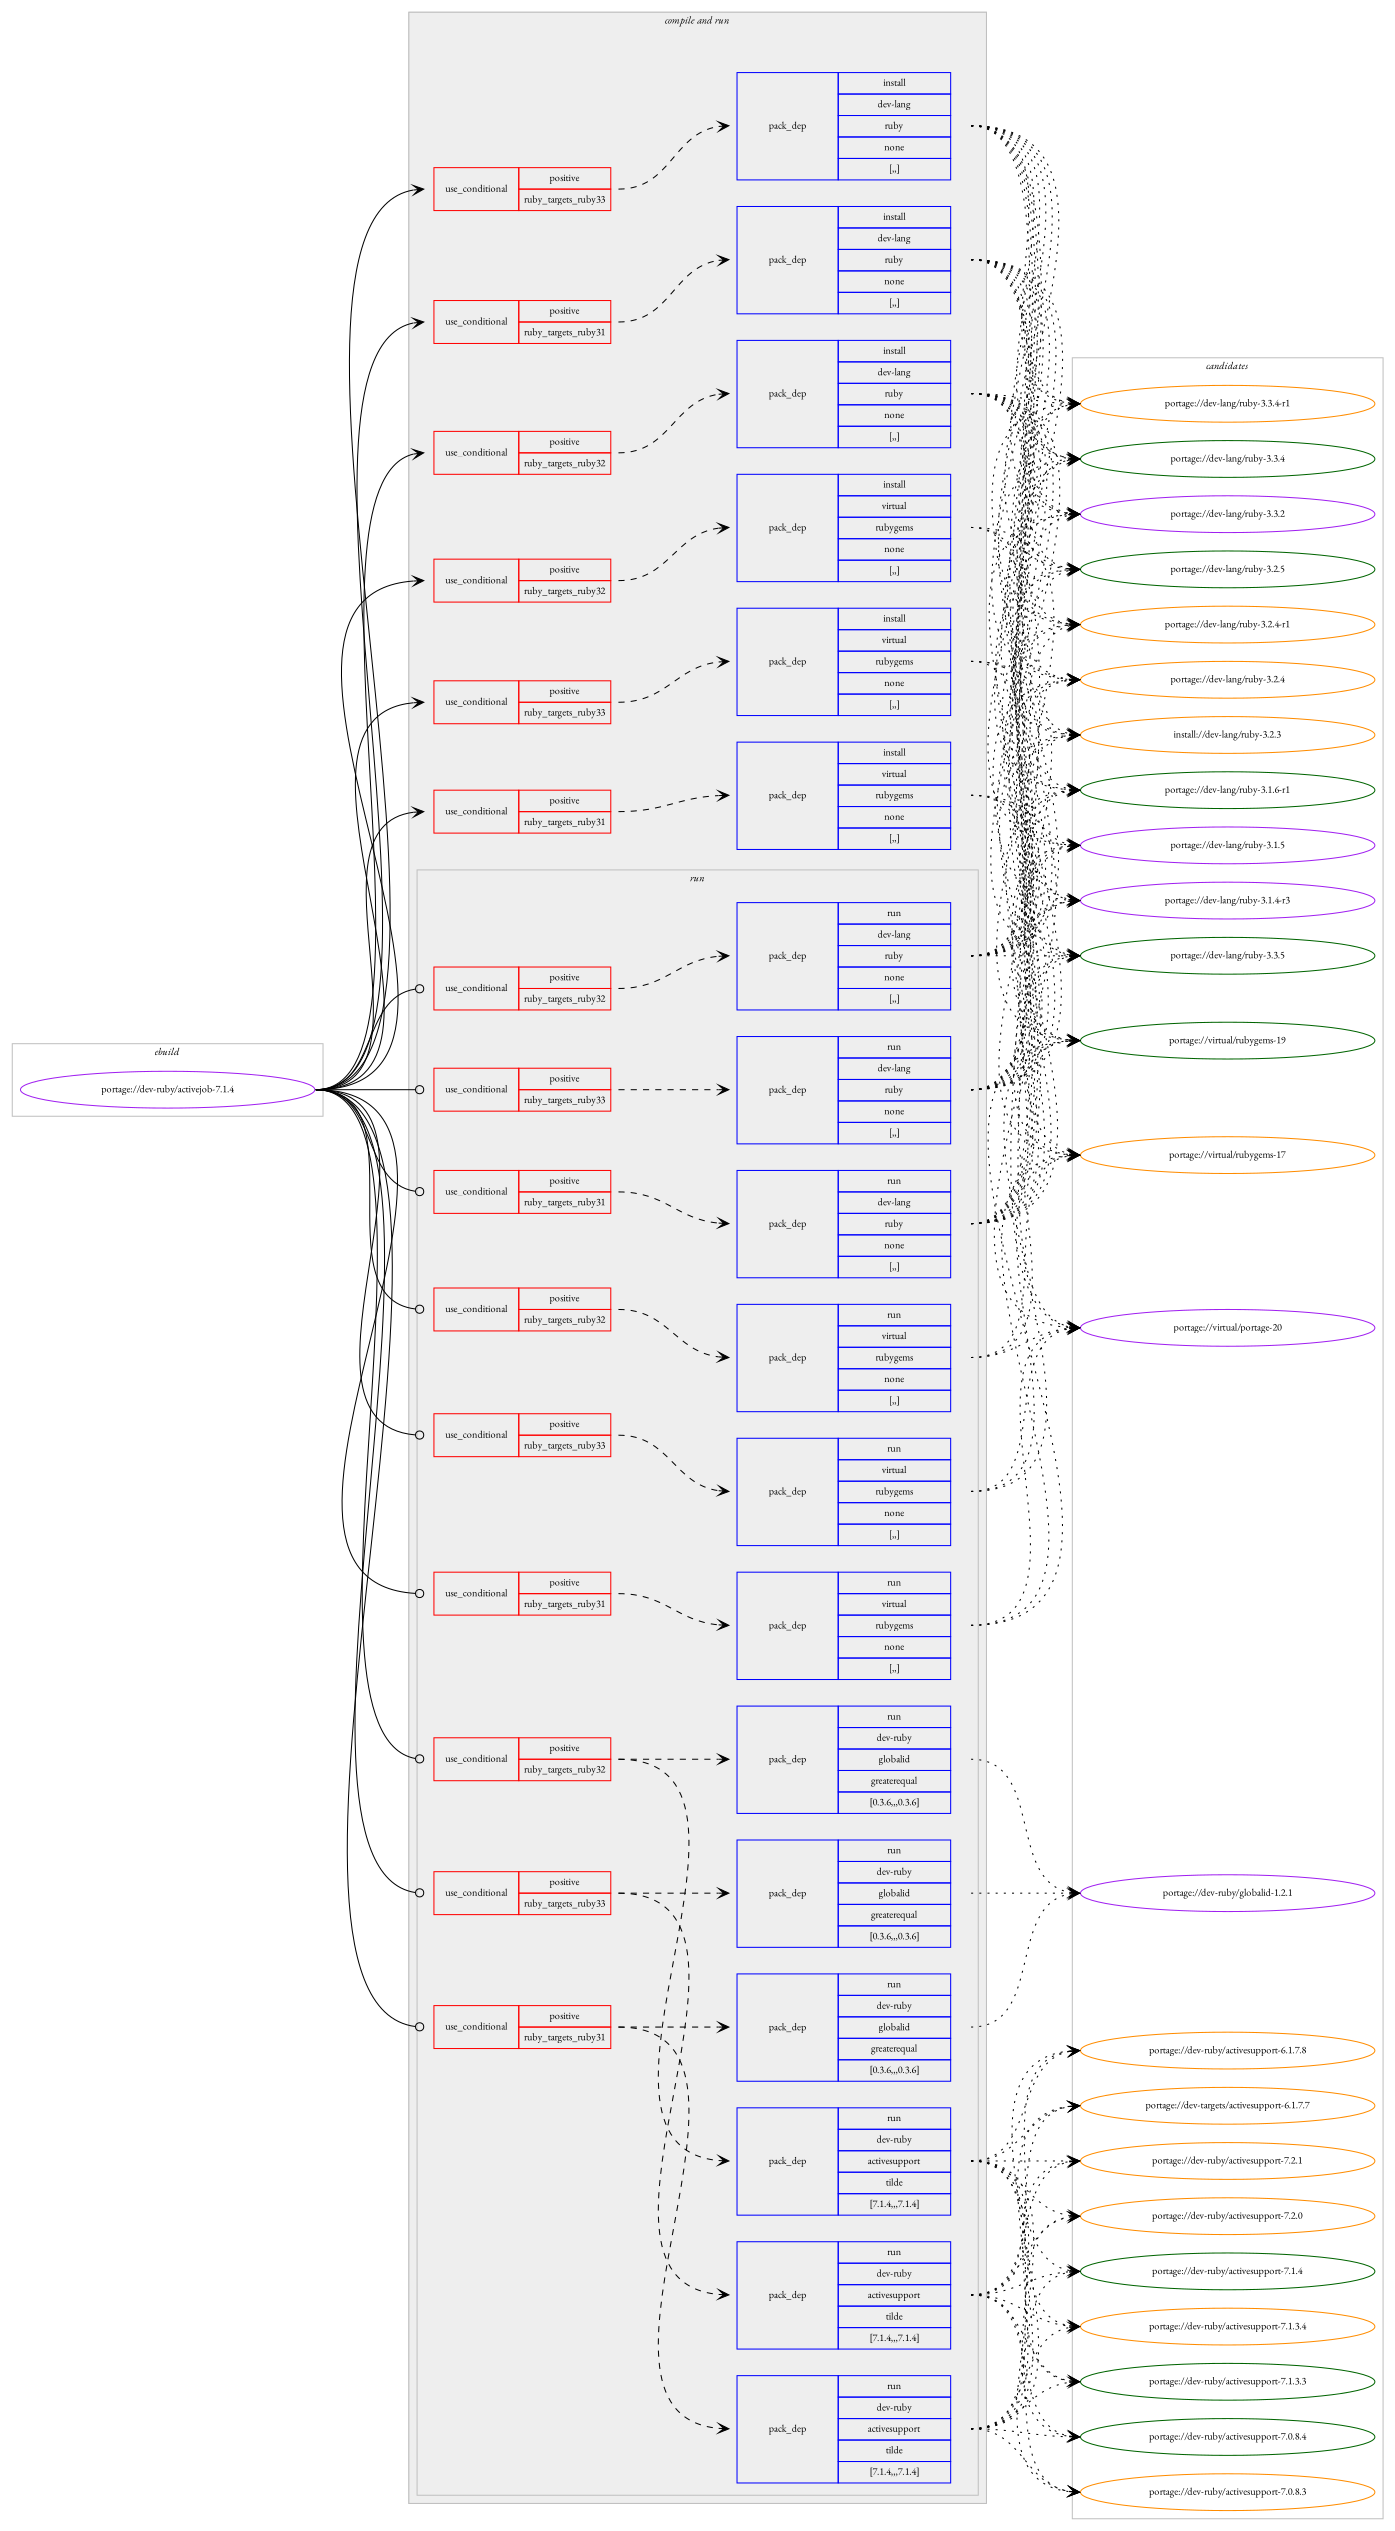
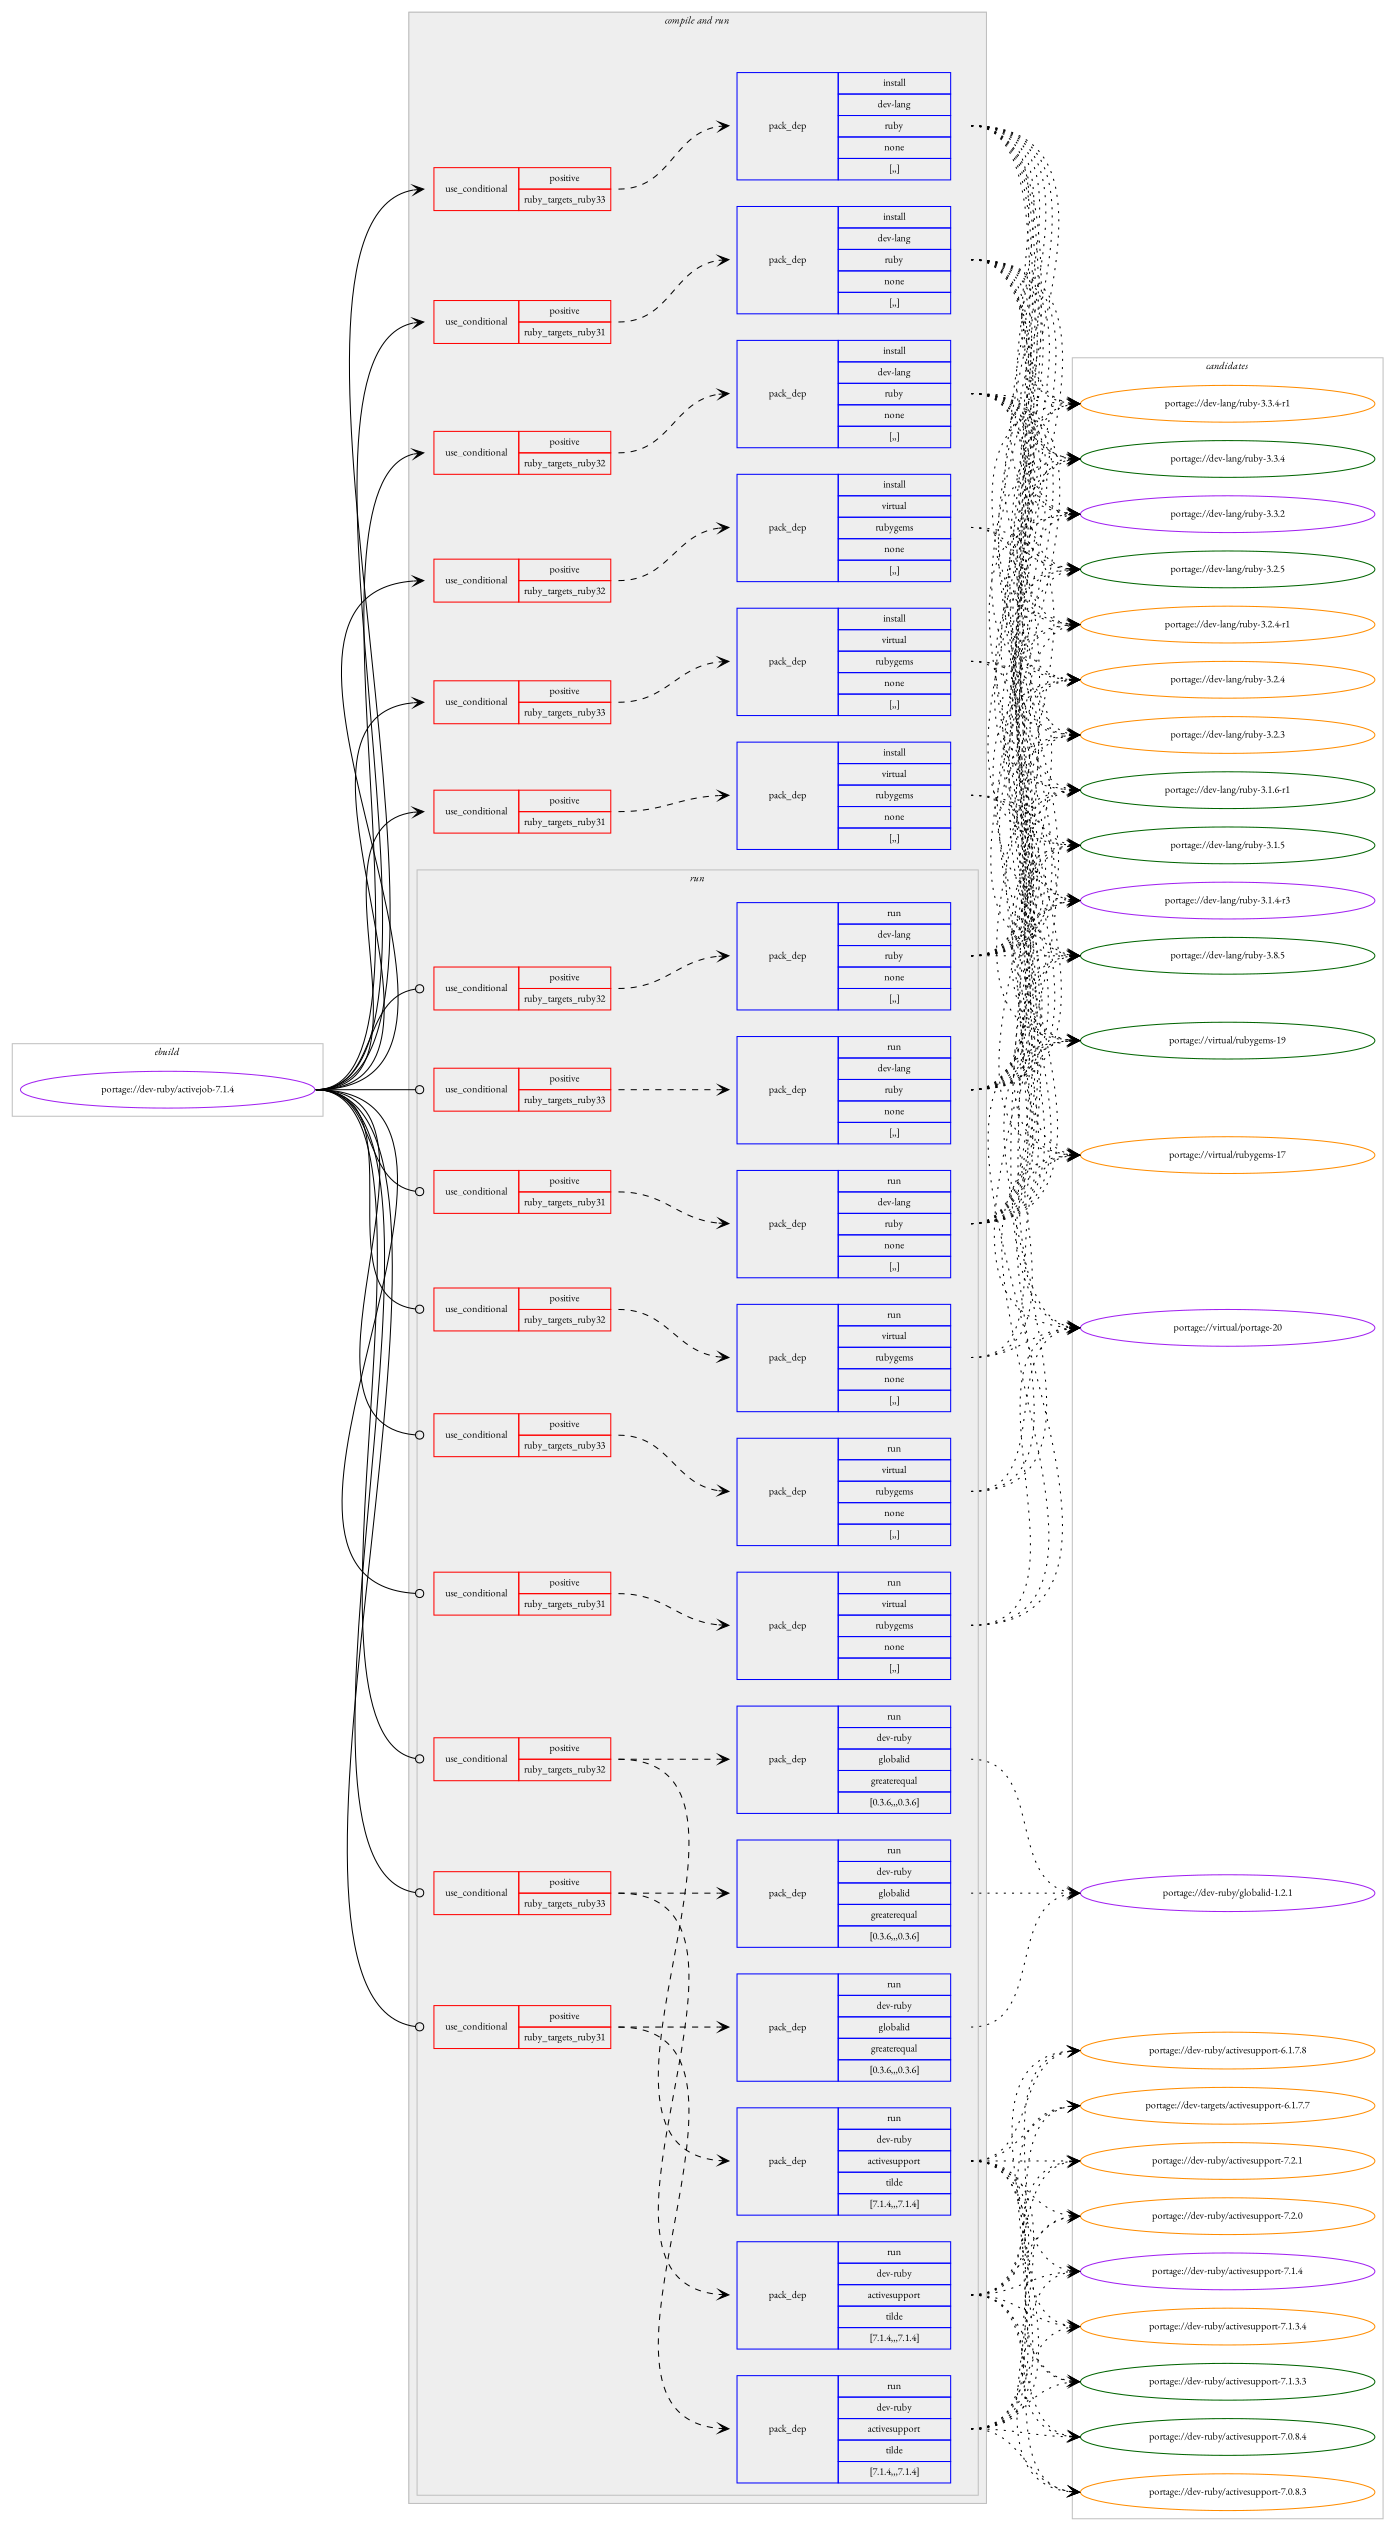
(1228, 735) -> (1228, 735)
(1228, 845) -> (1228, 845)
(1228, 956) -> (1228, 956)
(1228, 2271) -> (1228, 2271)
